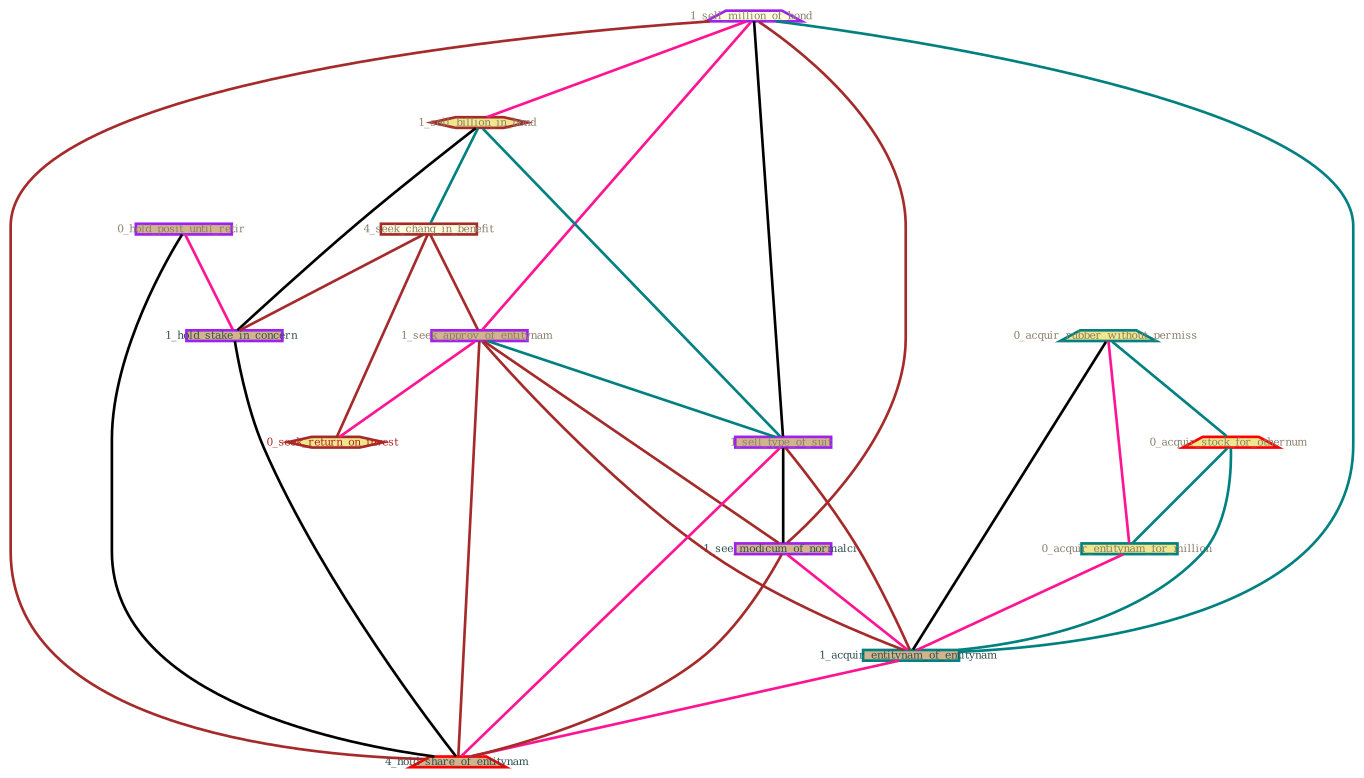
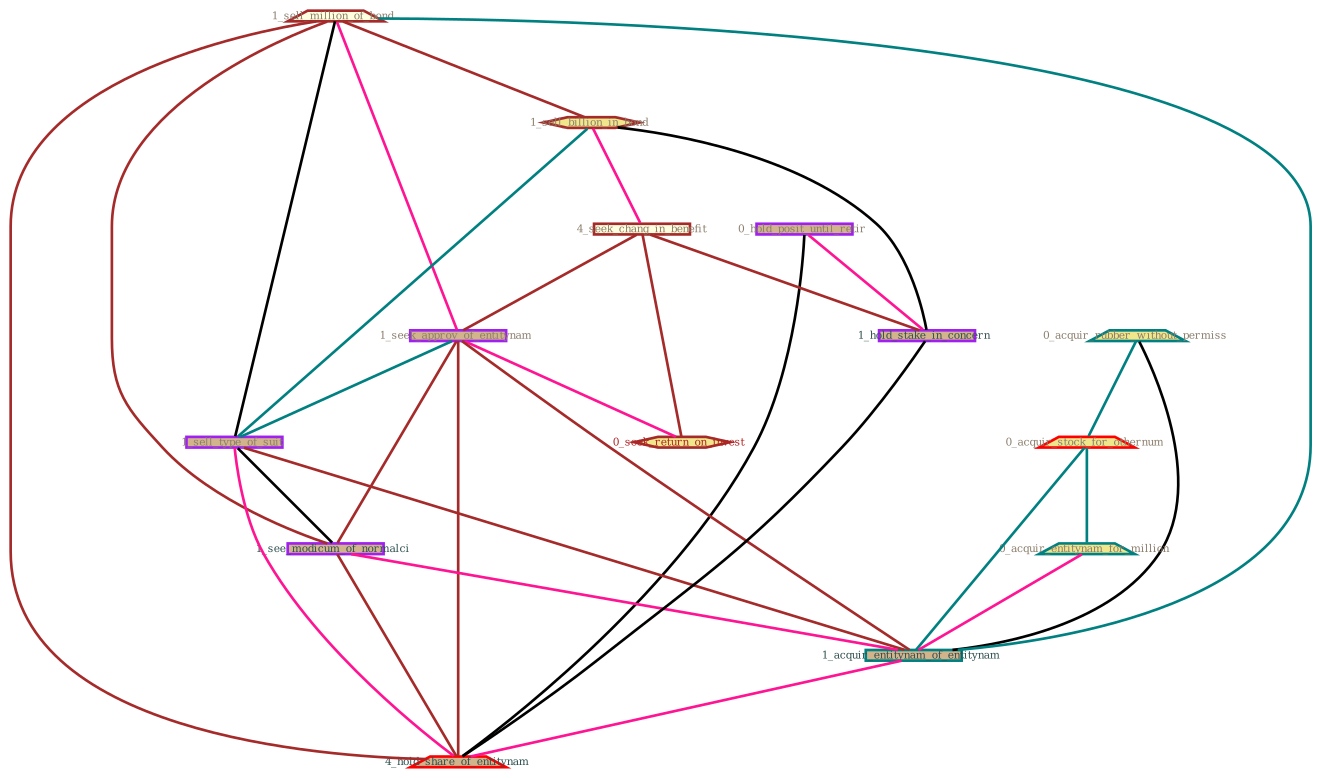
(754, 16) -> (336, 16)
(616, 69) -> (464, 69)
(454, 176) -> (617, 176)
(1119, 442) -> none
(1129, 549) -> (1087, 549)
